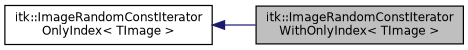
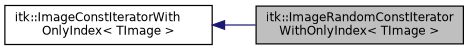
(109, 25) -> (109, 25)
